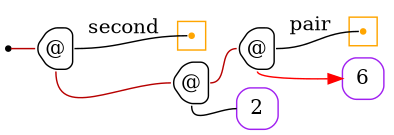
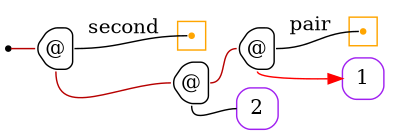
(363, 79) -> (363, 79)
